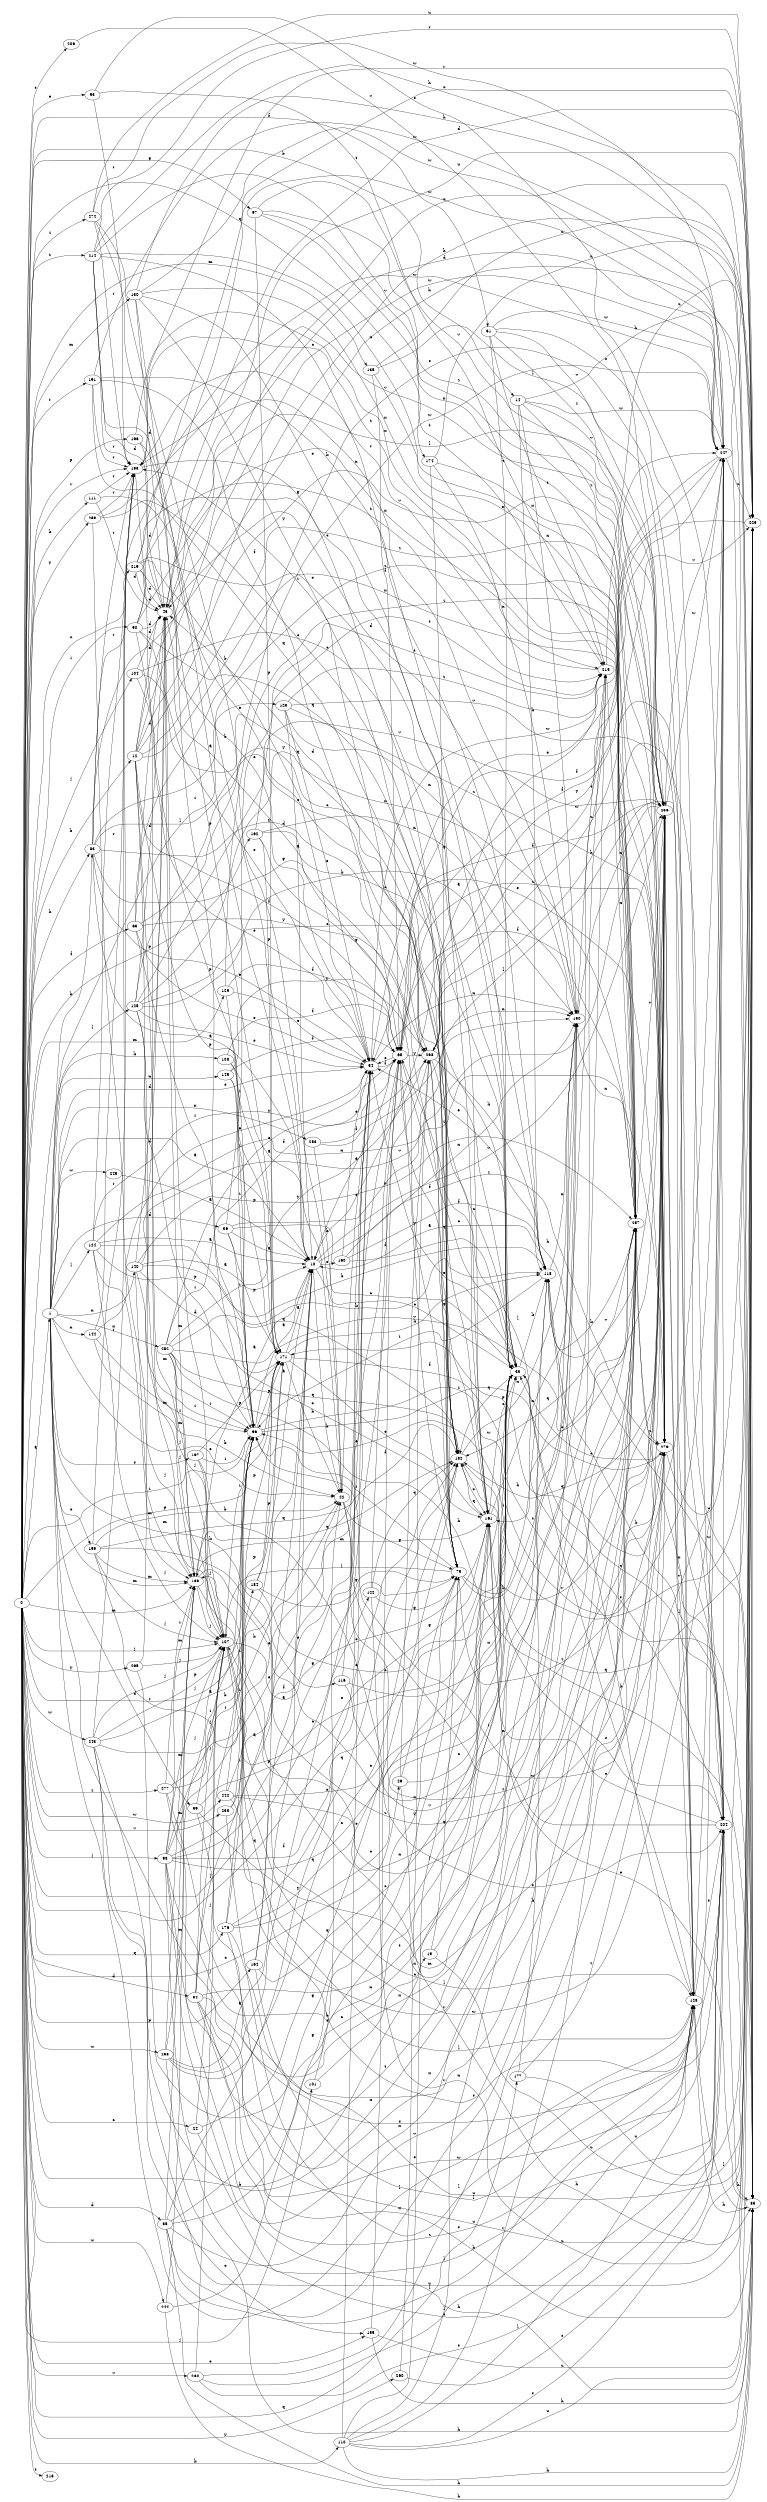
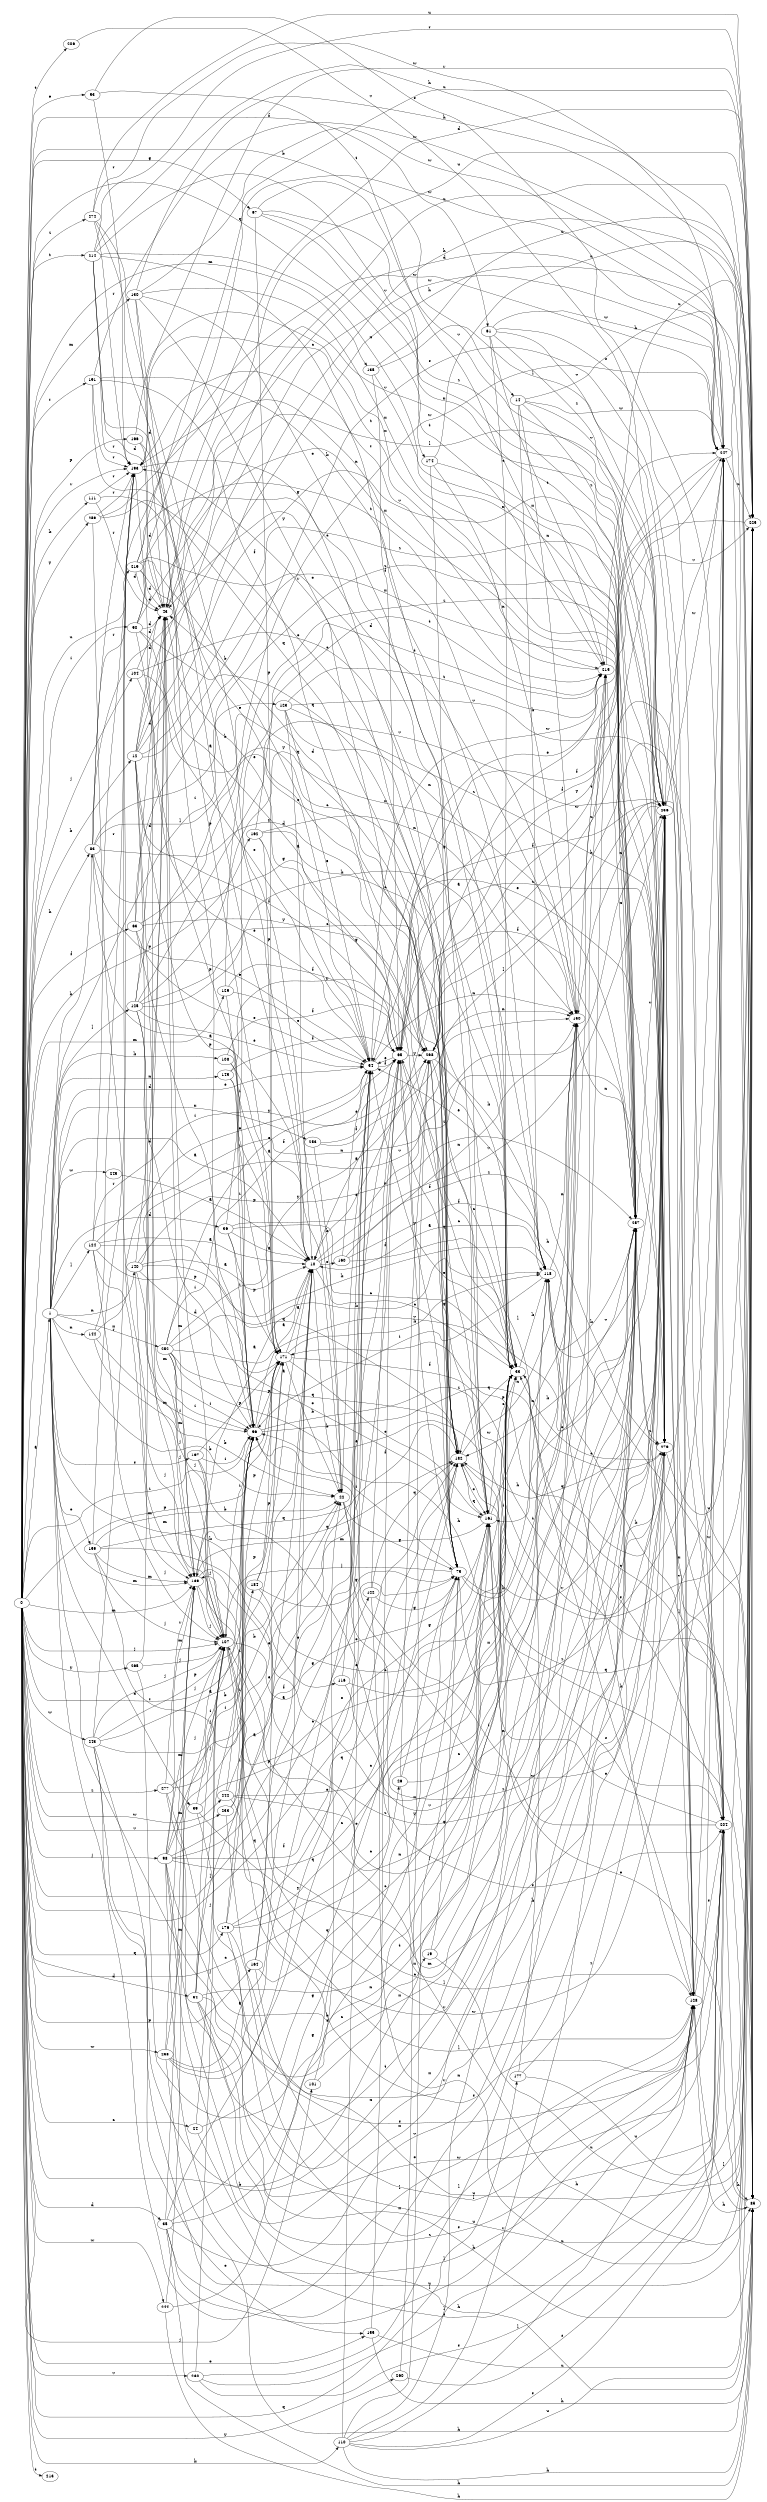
(548, 1398) -> (548, 1398)
(210, 1449) -> (210, 1449)
